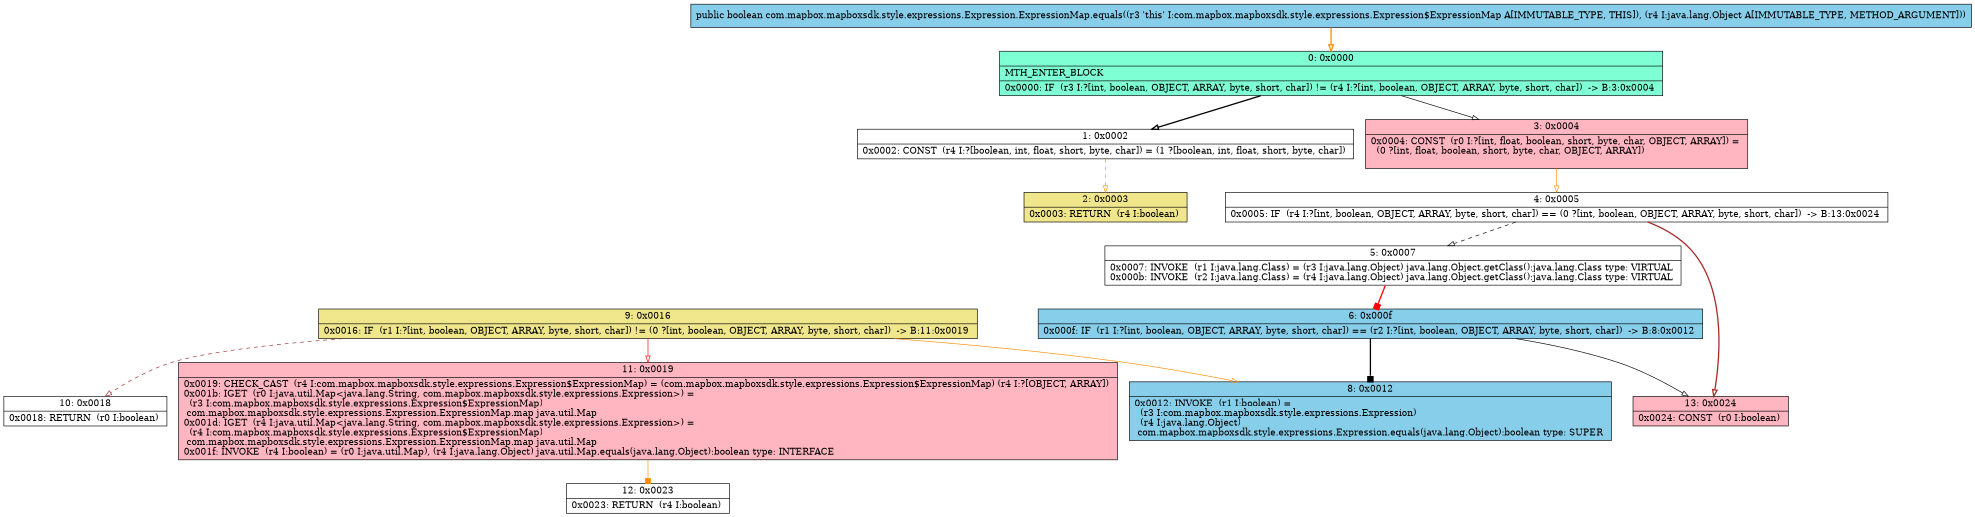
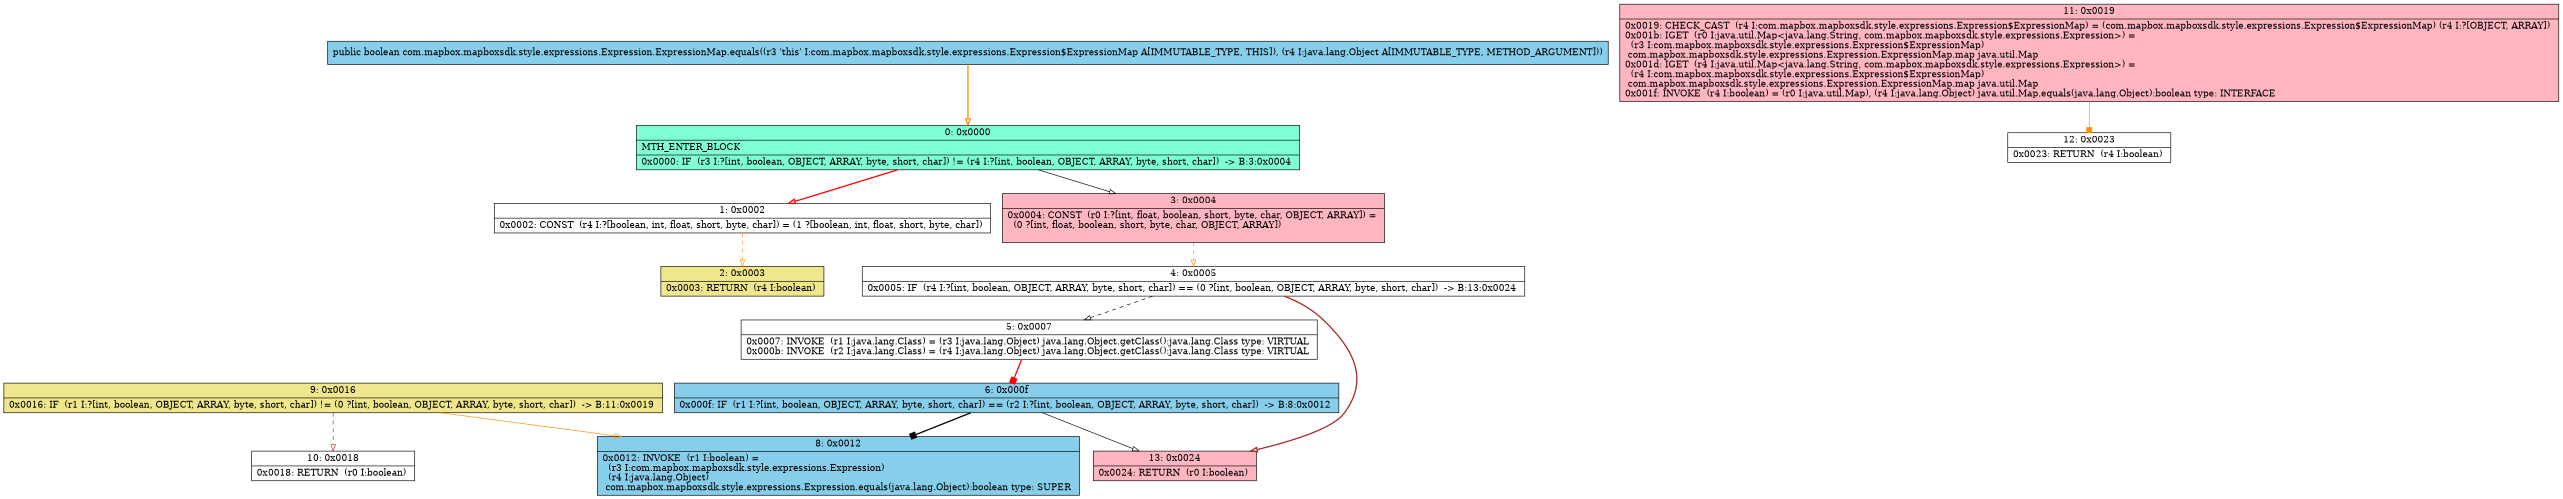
(1209, 112) -> (846, 186)
(1557, 177) -> (1194, 251)
(648, 347) -> none
(1711, 418) -> (1175, 473)
